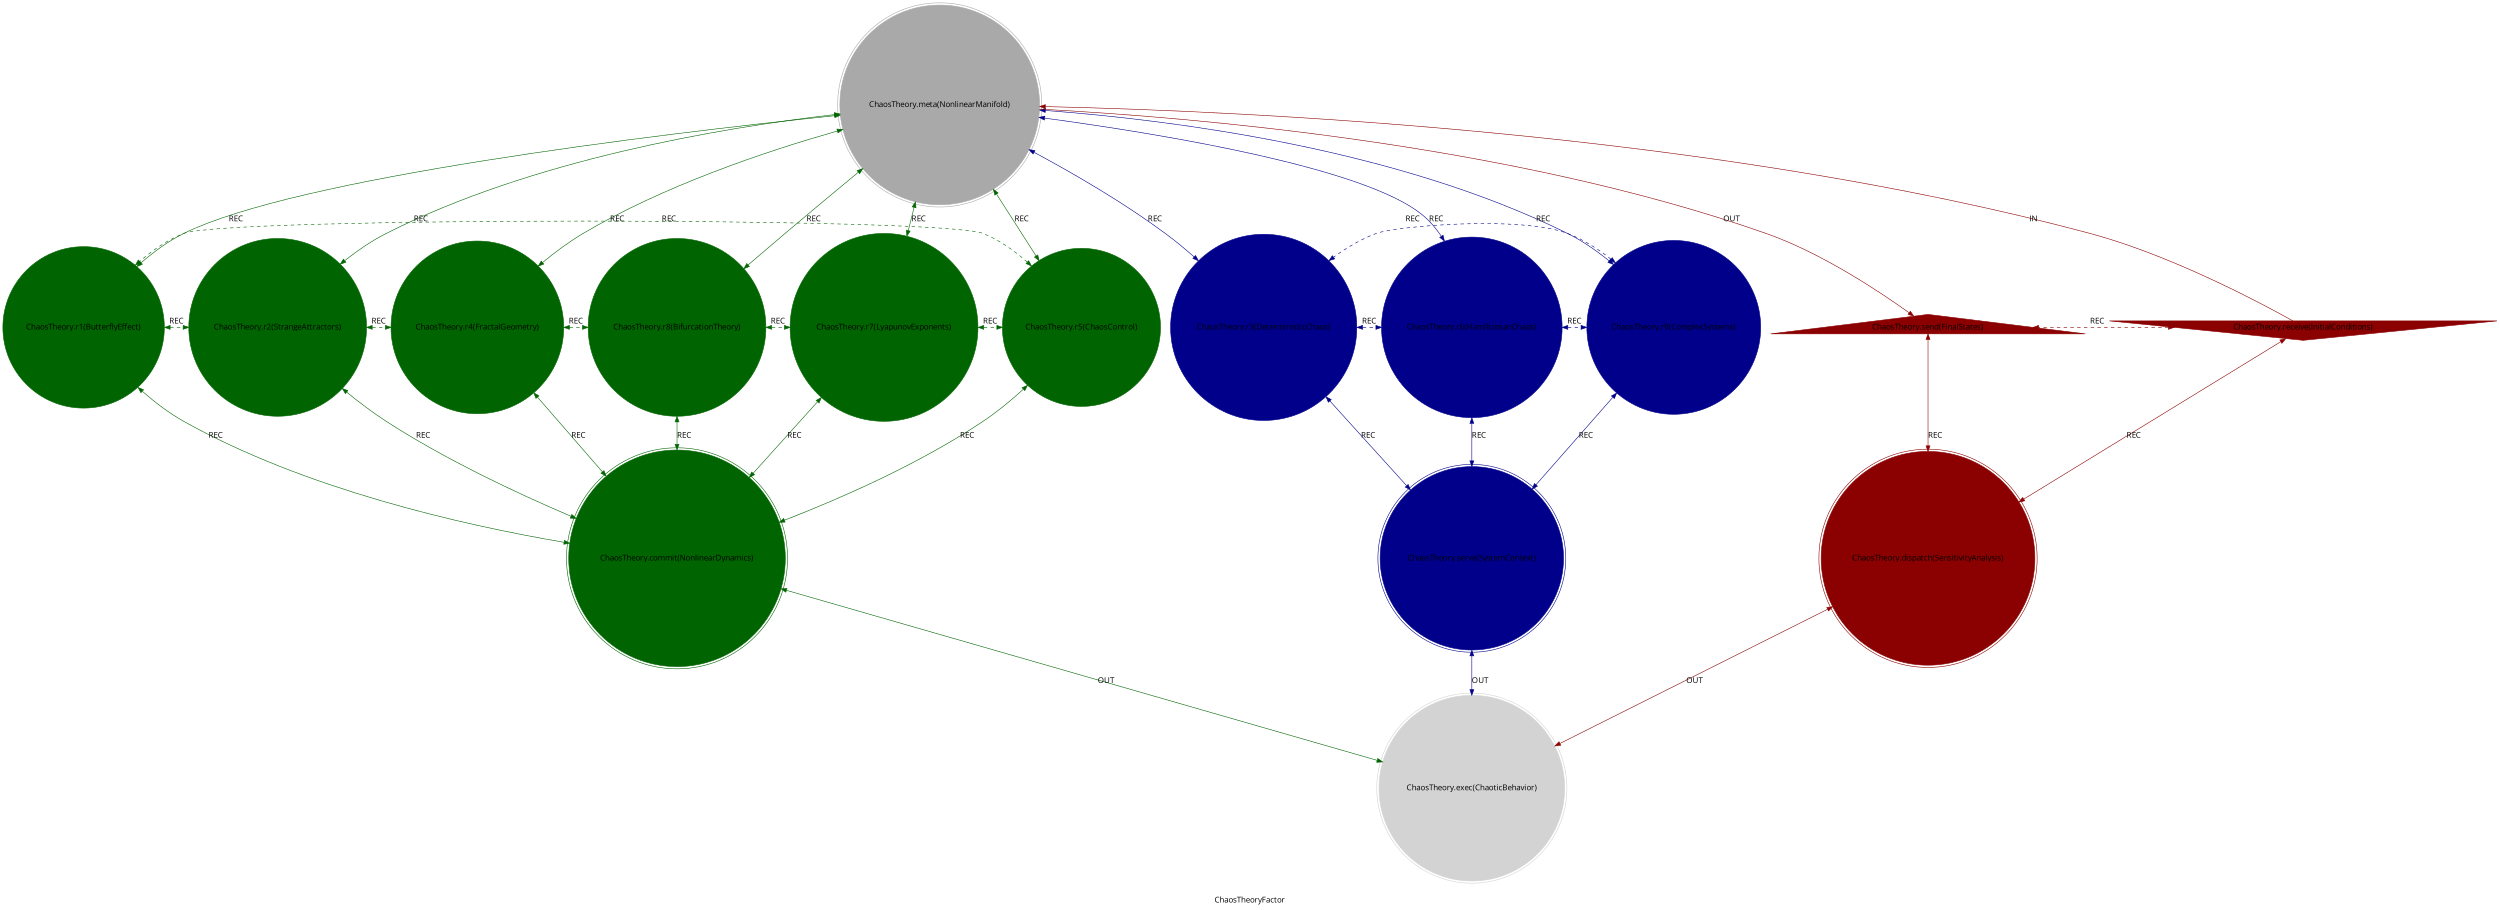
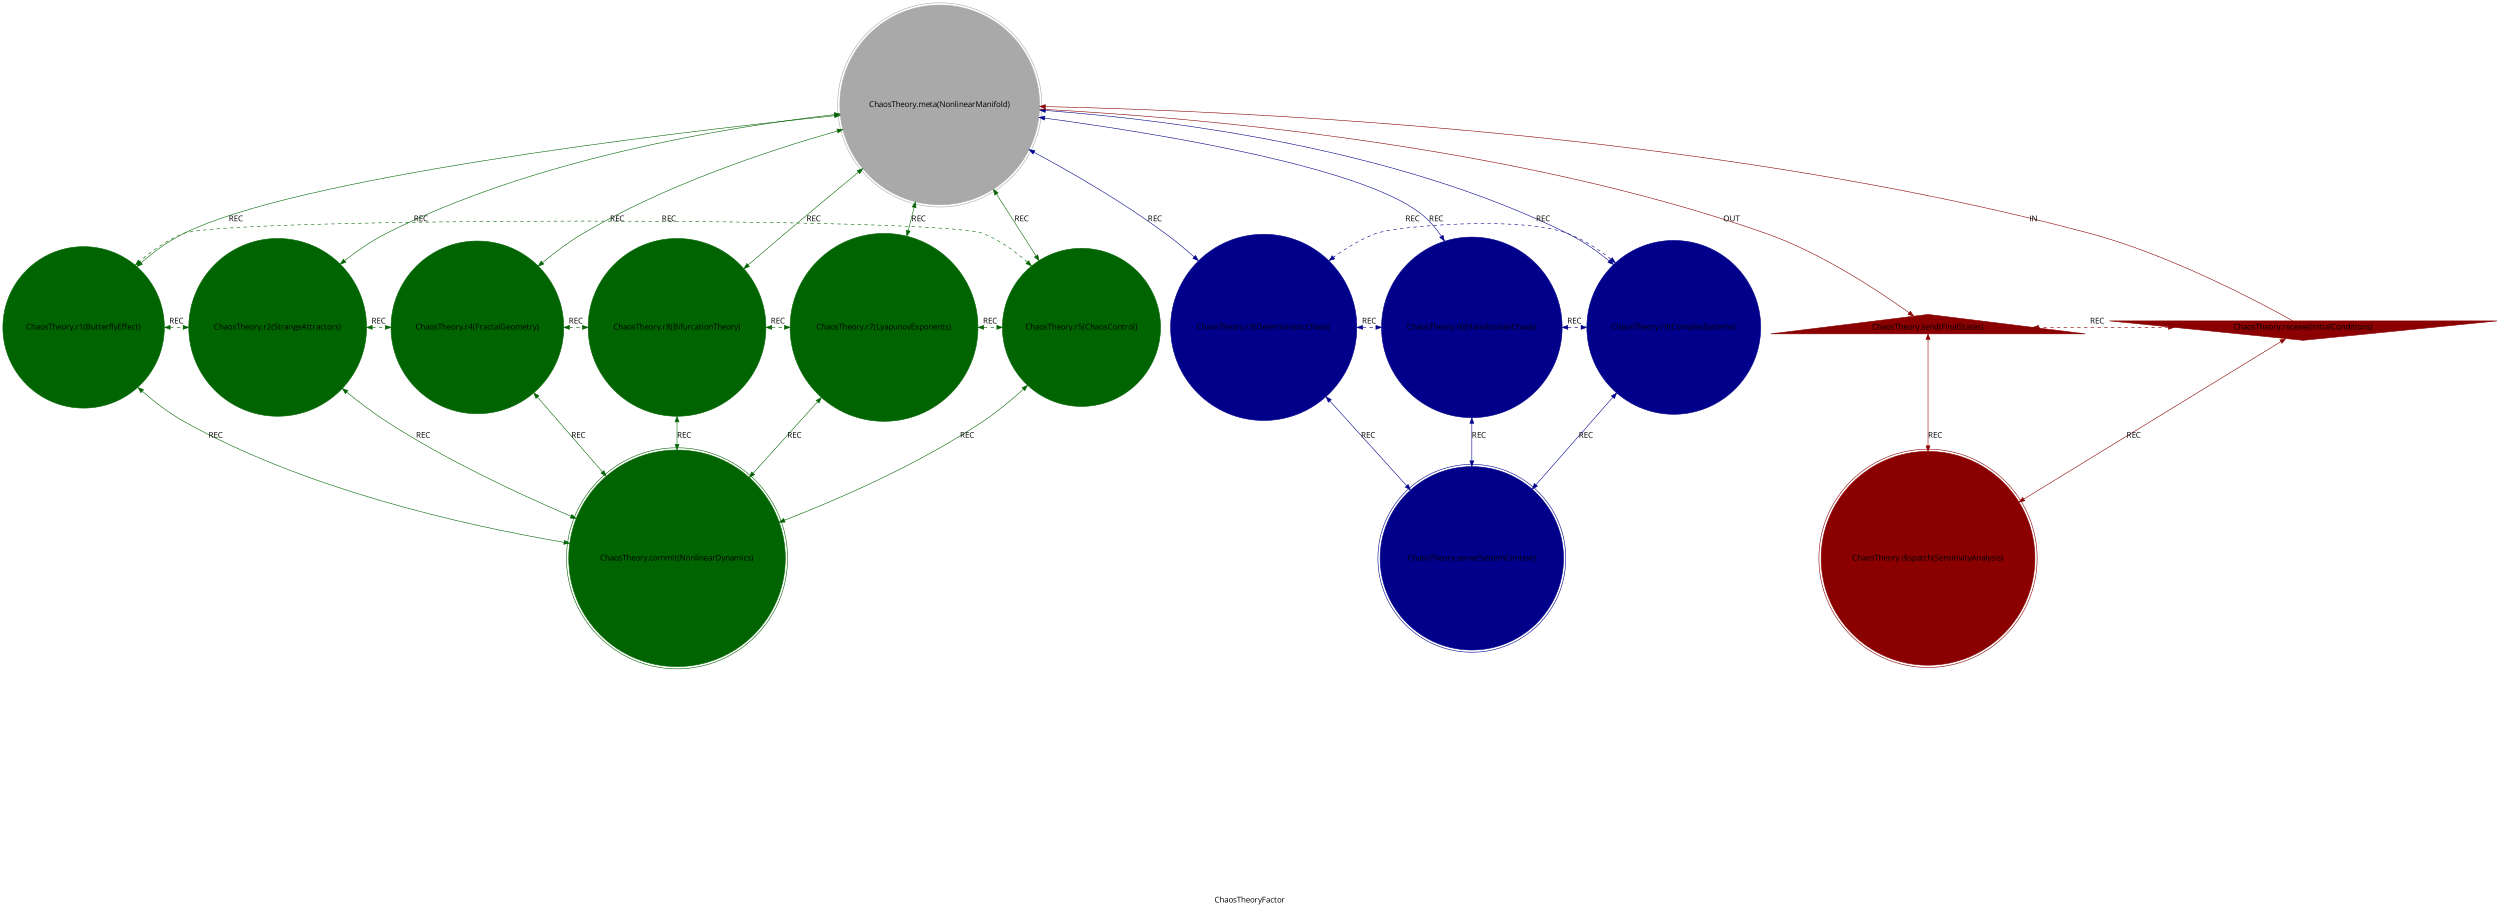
(1472, 788) -> none
